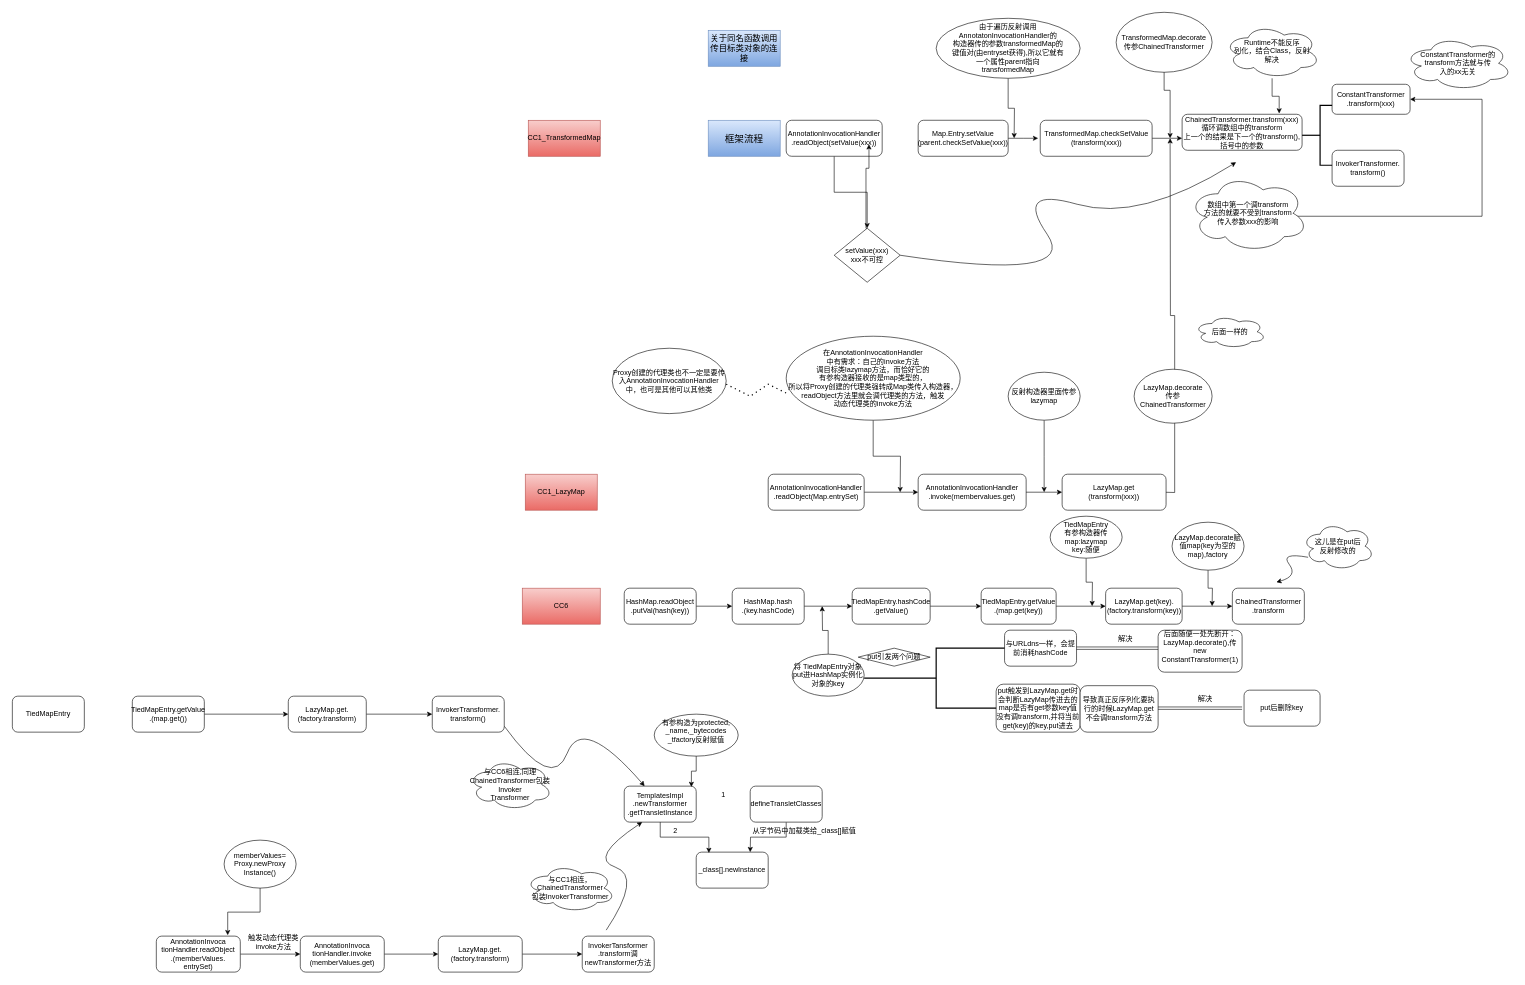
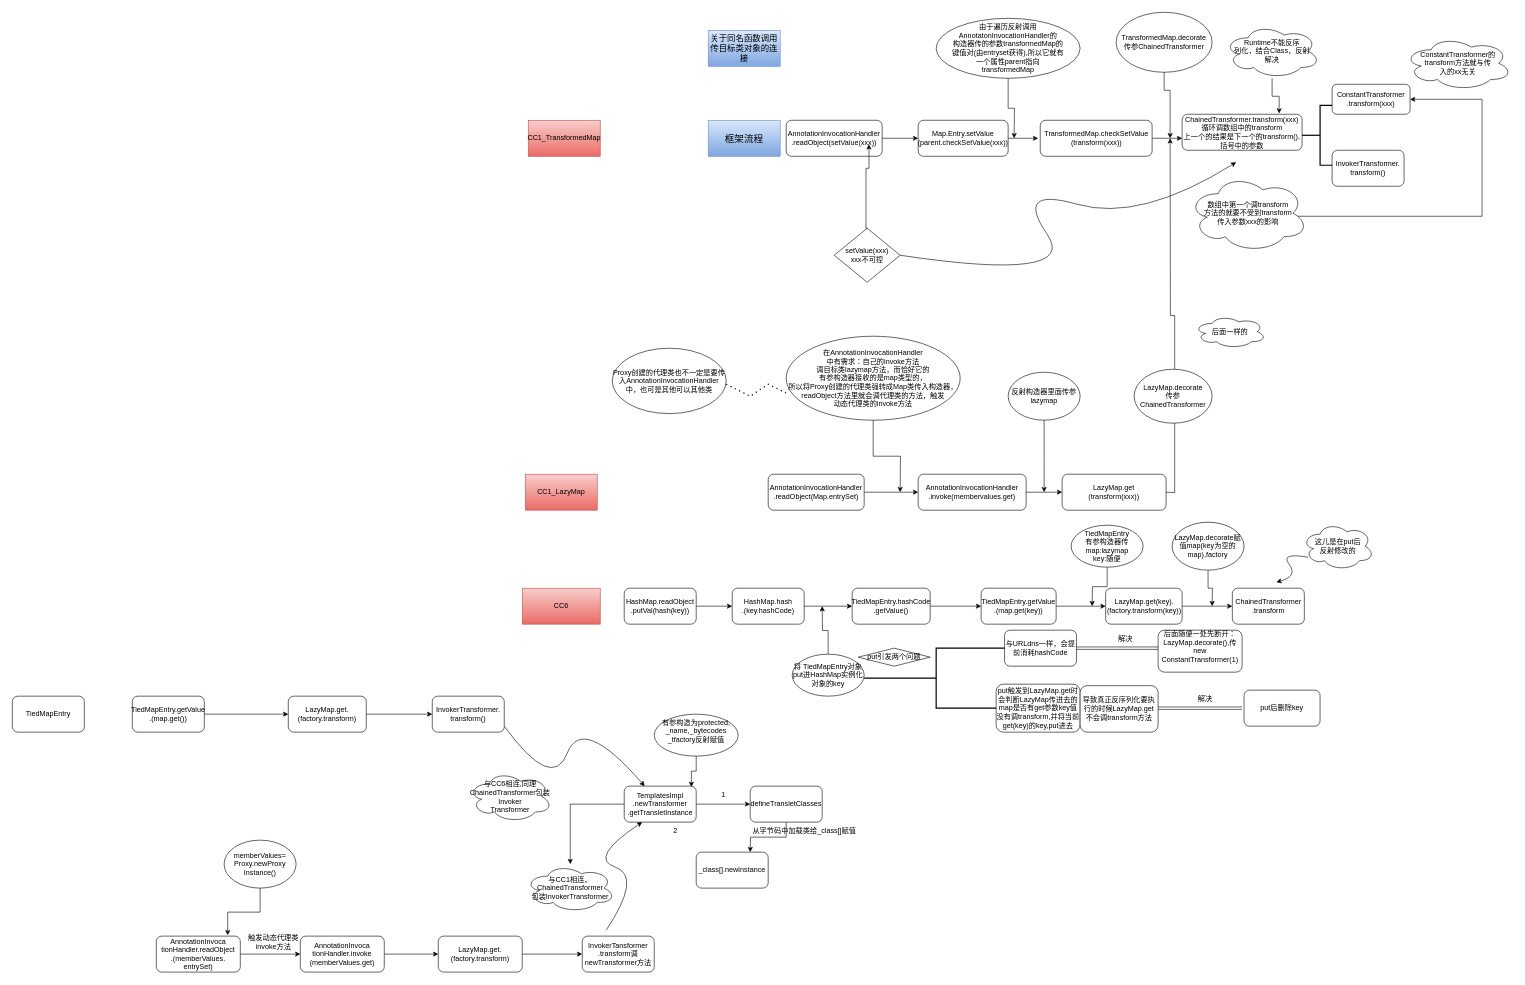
(834, 189) -> (912, 138)
(1086, 537) -> (1107, 546)
(510, 785) -> (510, 797)
none -> (744, 804)
(709, 839) -> (570, 804)
